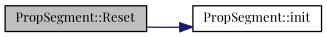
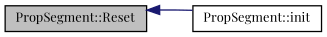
(163, 27) -> (176, 10)
